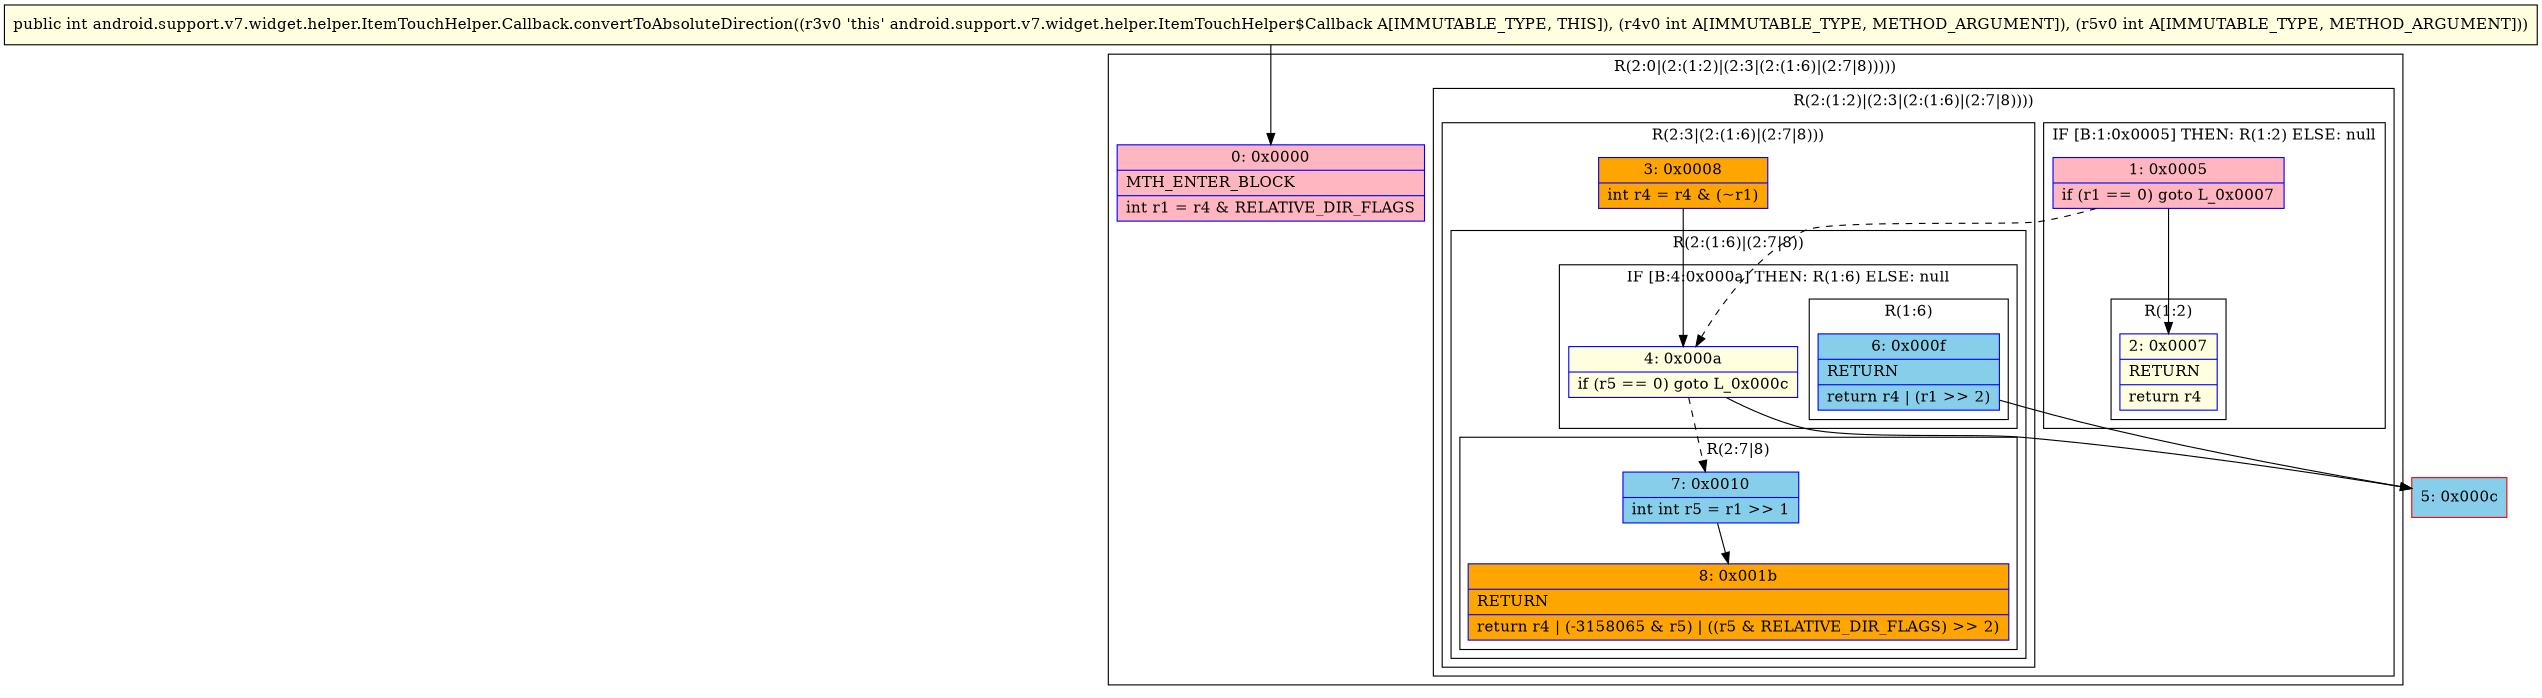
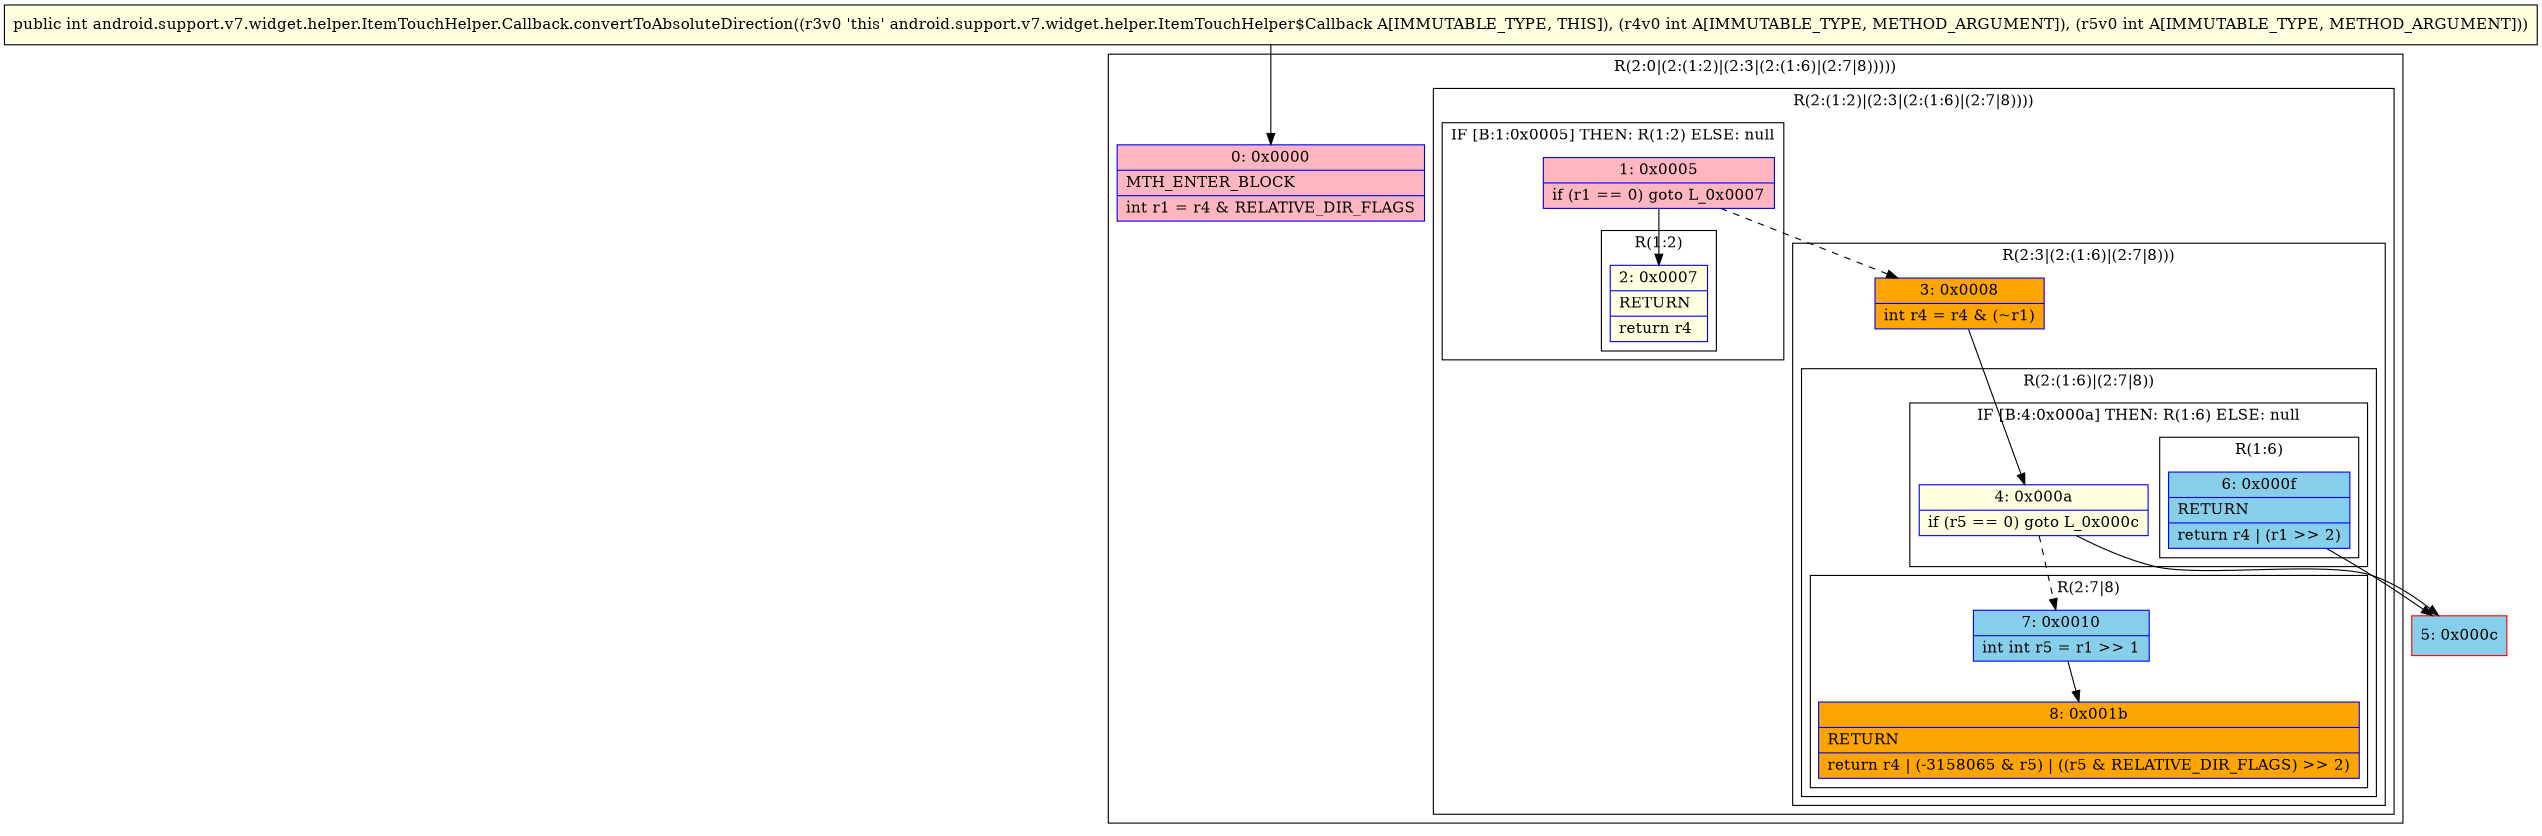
(1887, 224) -> (1792, 236)
